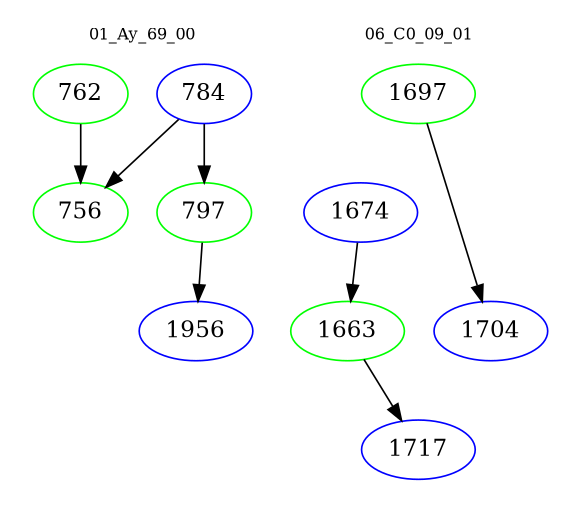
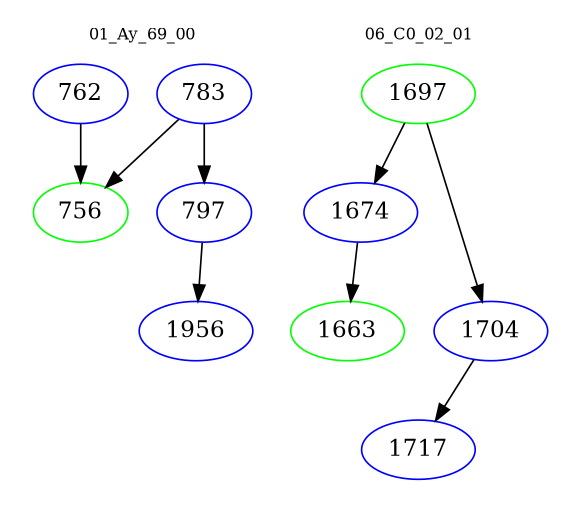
(419, 35) -> (419, 35)
(81, 94) -> (81, 94)
(204, 94) -> (204, 94)
none -> (393, 145)
(204, 212) -> (204, 212)
(378, 383) -> (459, 383)
